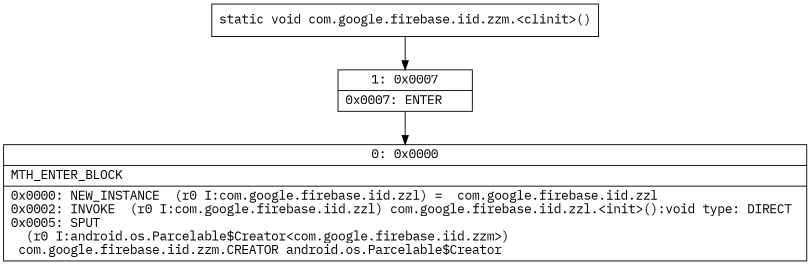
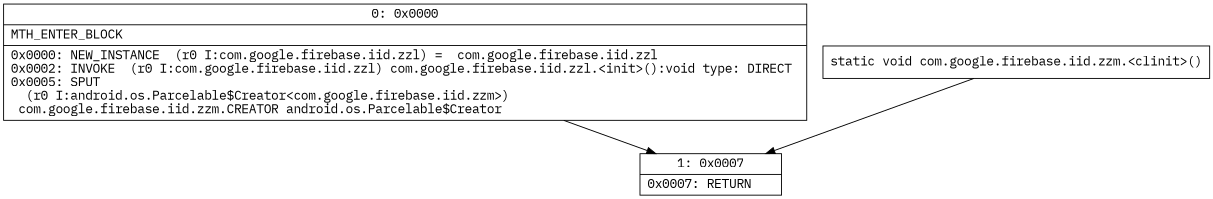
(405, 101) -> (711, 184)
(405, 123) -> (606, 136)
